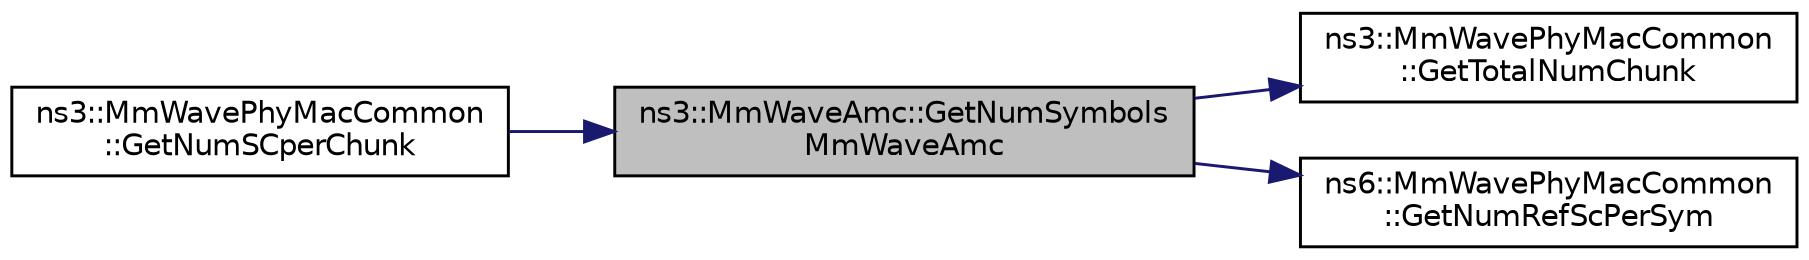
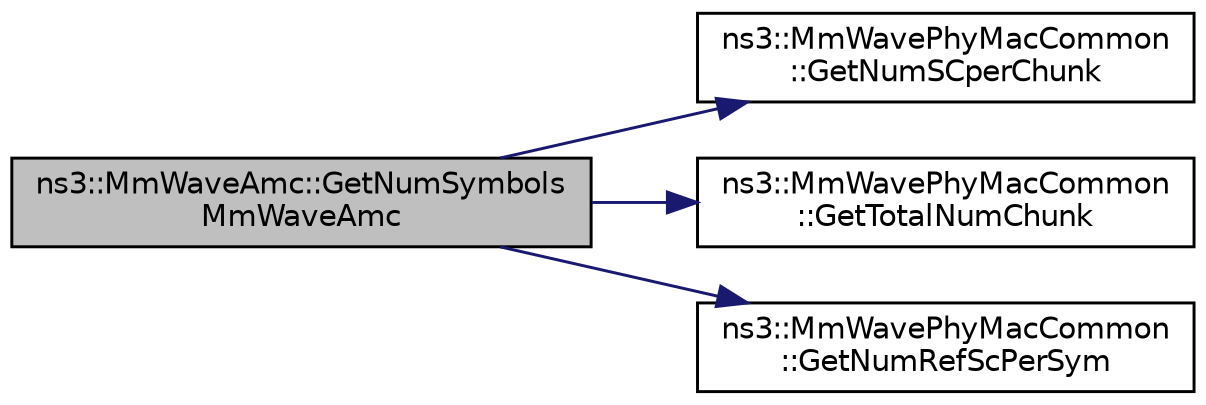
(547, 132) -> (609, 133)
(1549, 202) -> (946, 347)
